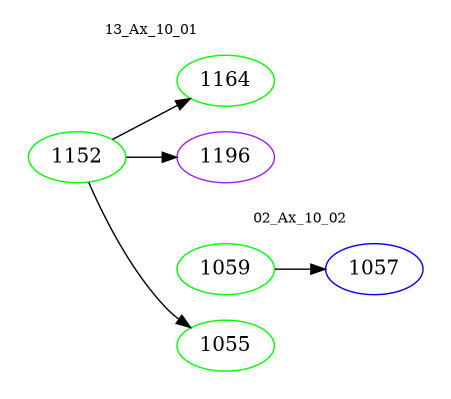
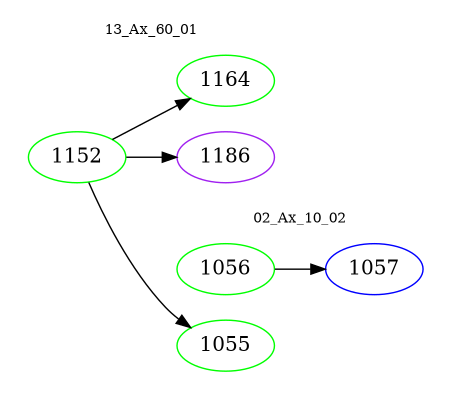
(151, 30) -> (151, 30)
(226, 157) -> (226, 157)
(226, 269) -> (226, 269)
